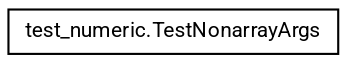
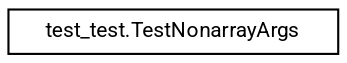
(173, 32) -> (173, 32)
